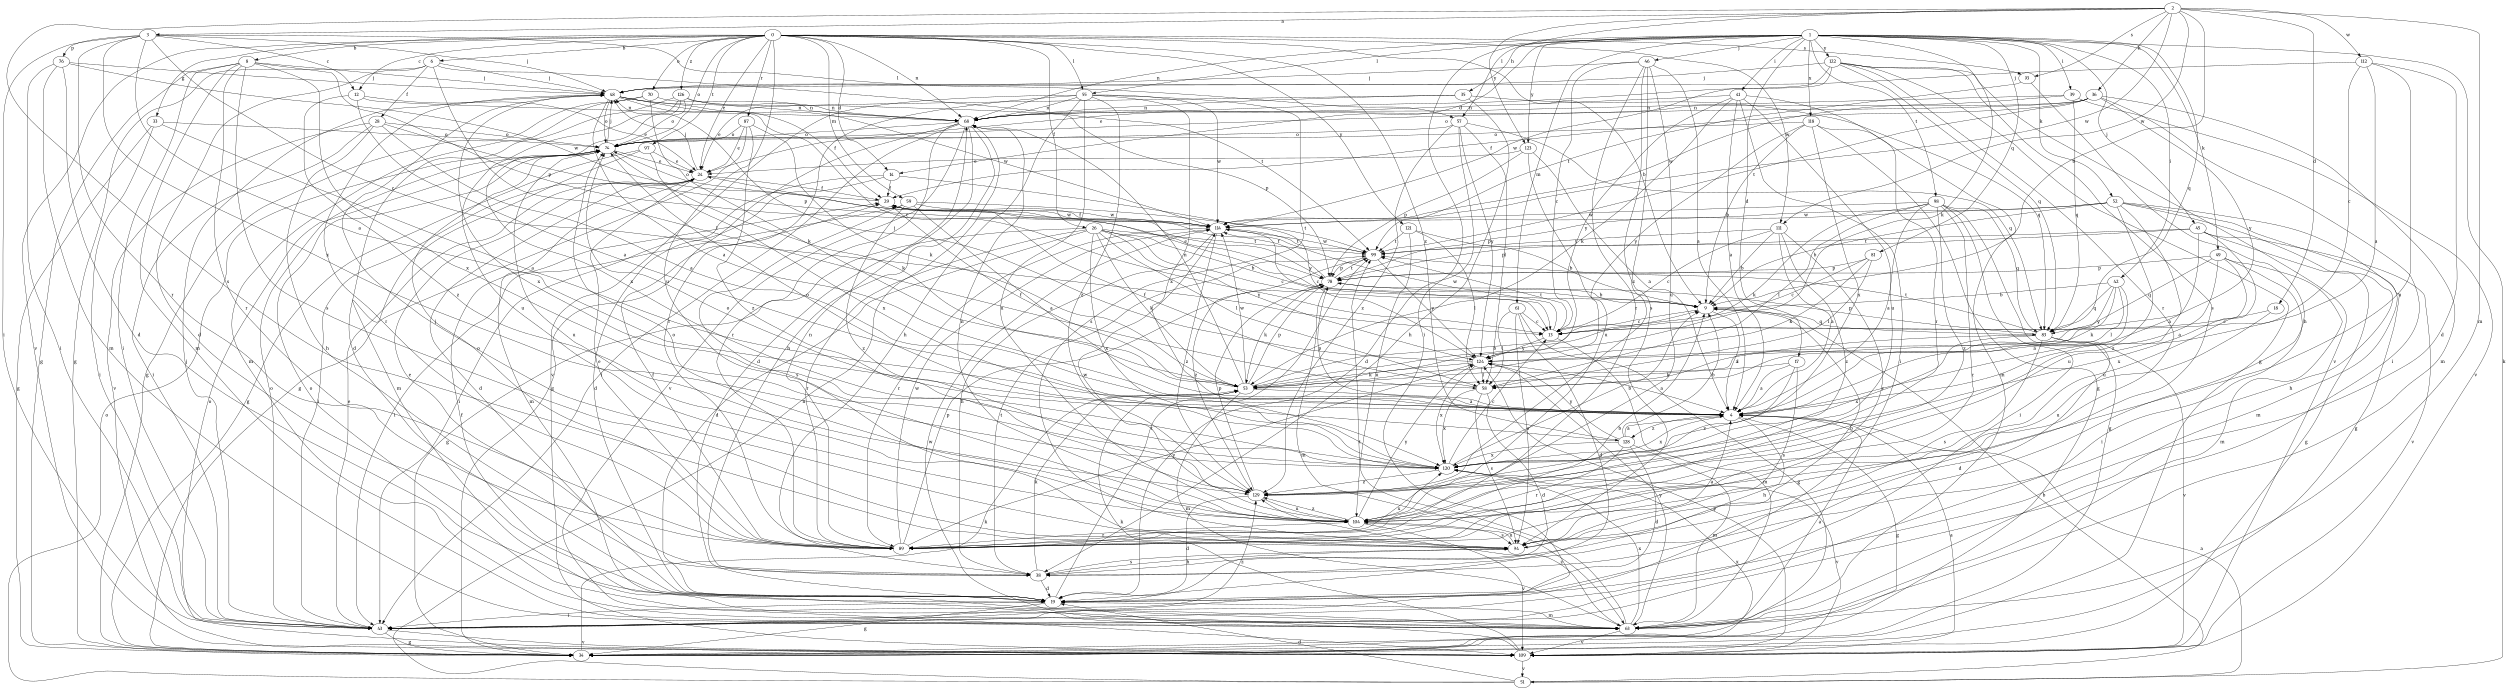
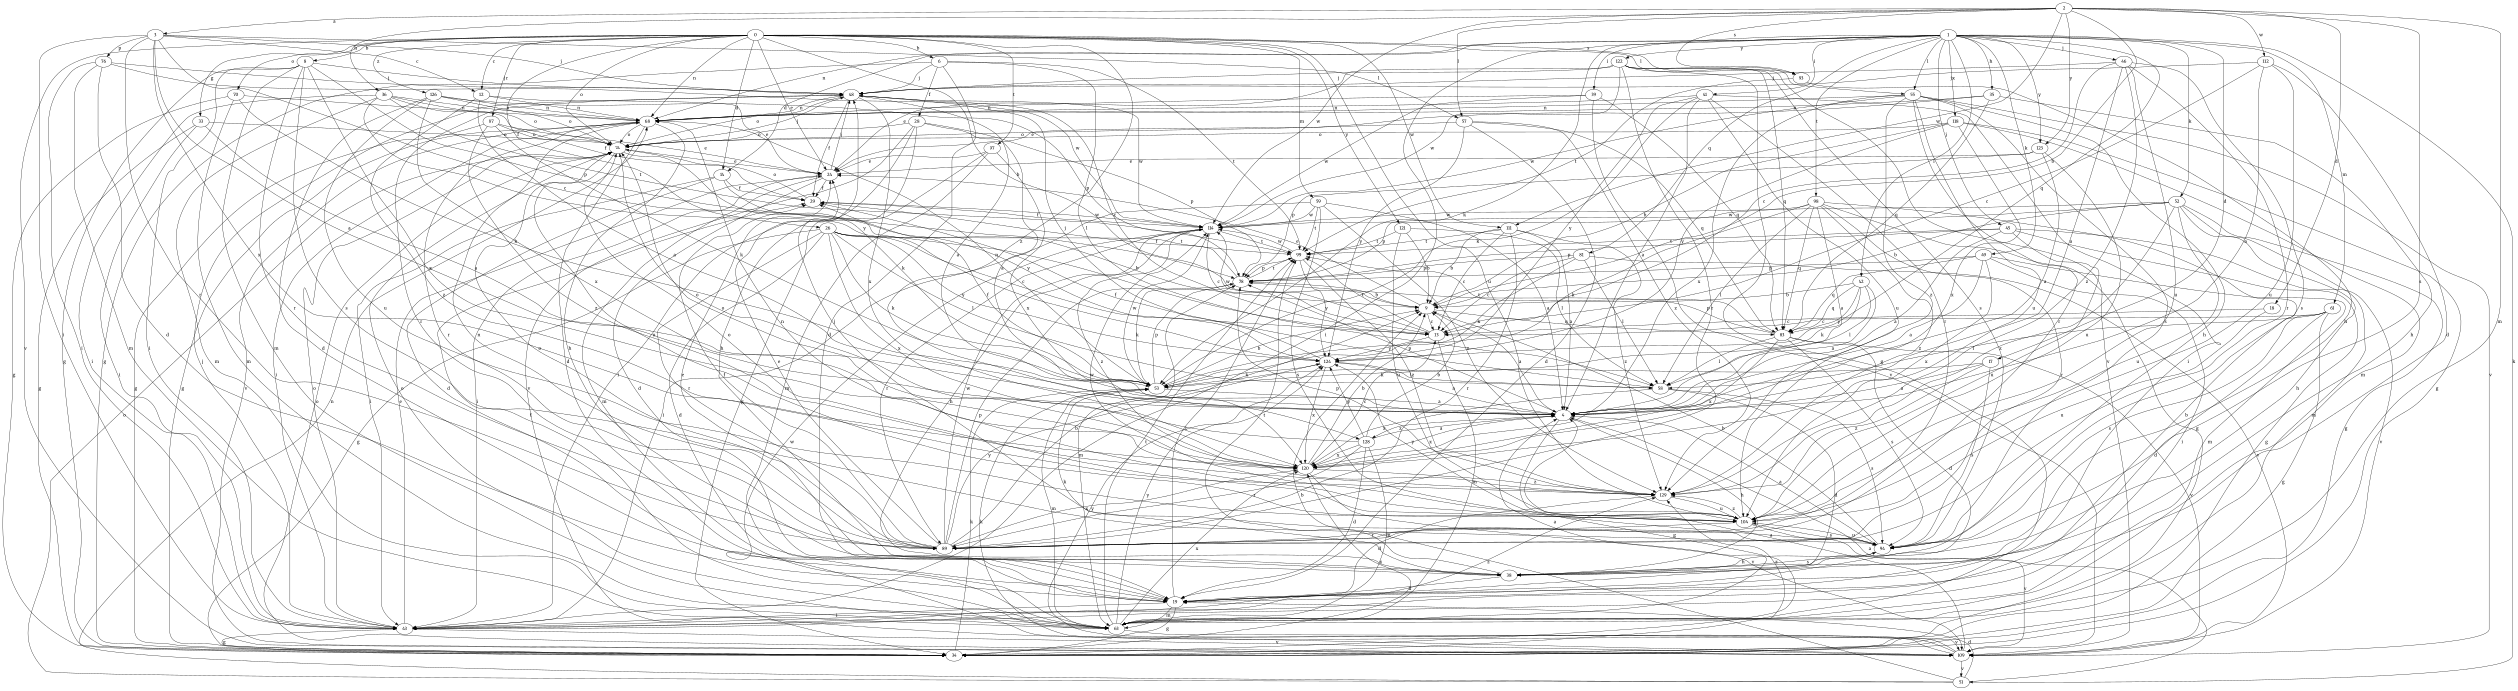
(1506, 239) -> none
none -> (2167, 361)
(2020, 415) -> (2187, 415)
